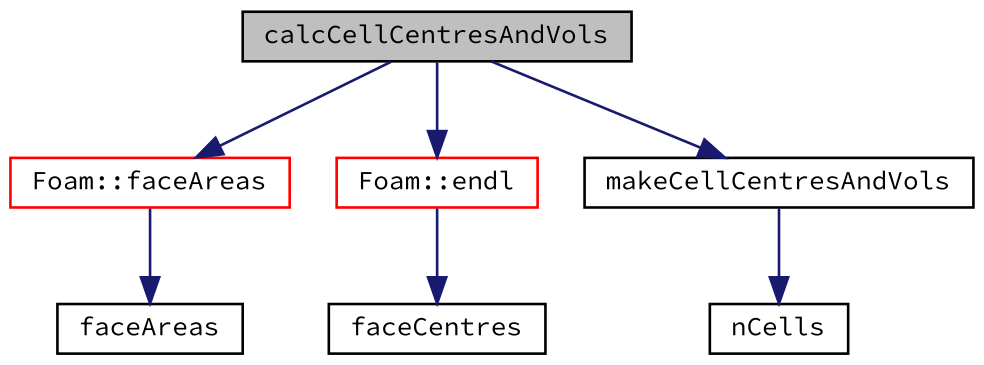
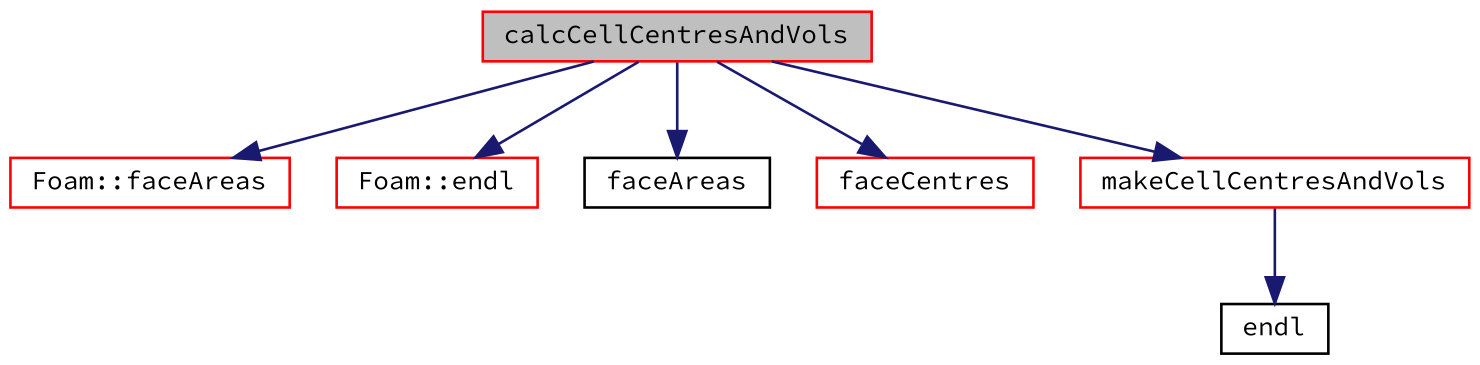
(437, 37) -> (677, 37)
(779, 183) -> (1275, 183)
(150, 243) -> (677, 96)
(437, 243) -> (789, 103)
(437, 329) -> (925, 183)
(779, 329) -> (1275, 329)
